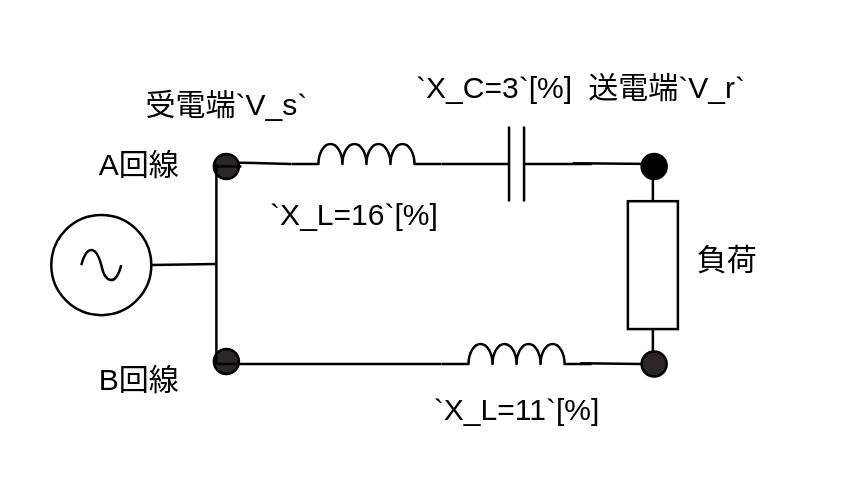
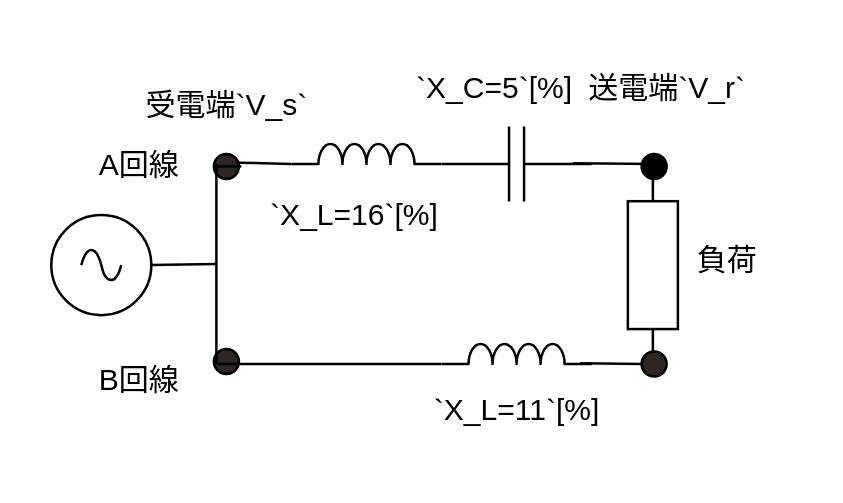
(495, 89) -> (495, 89)
